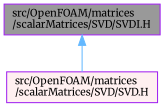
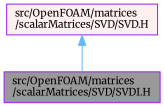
(82, 59) -> (82, 59)
